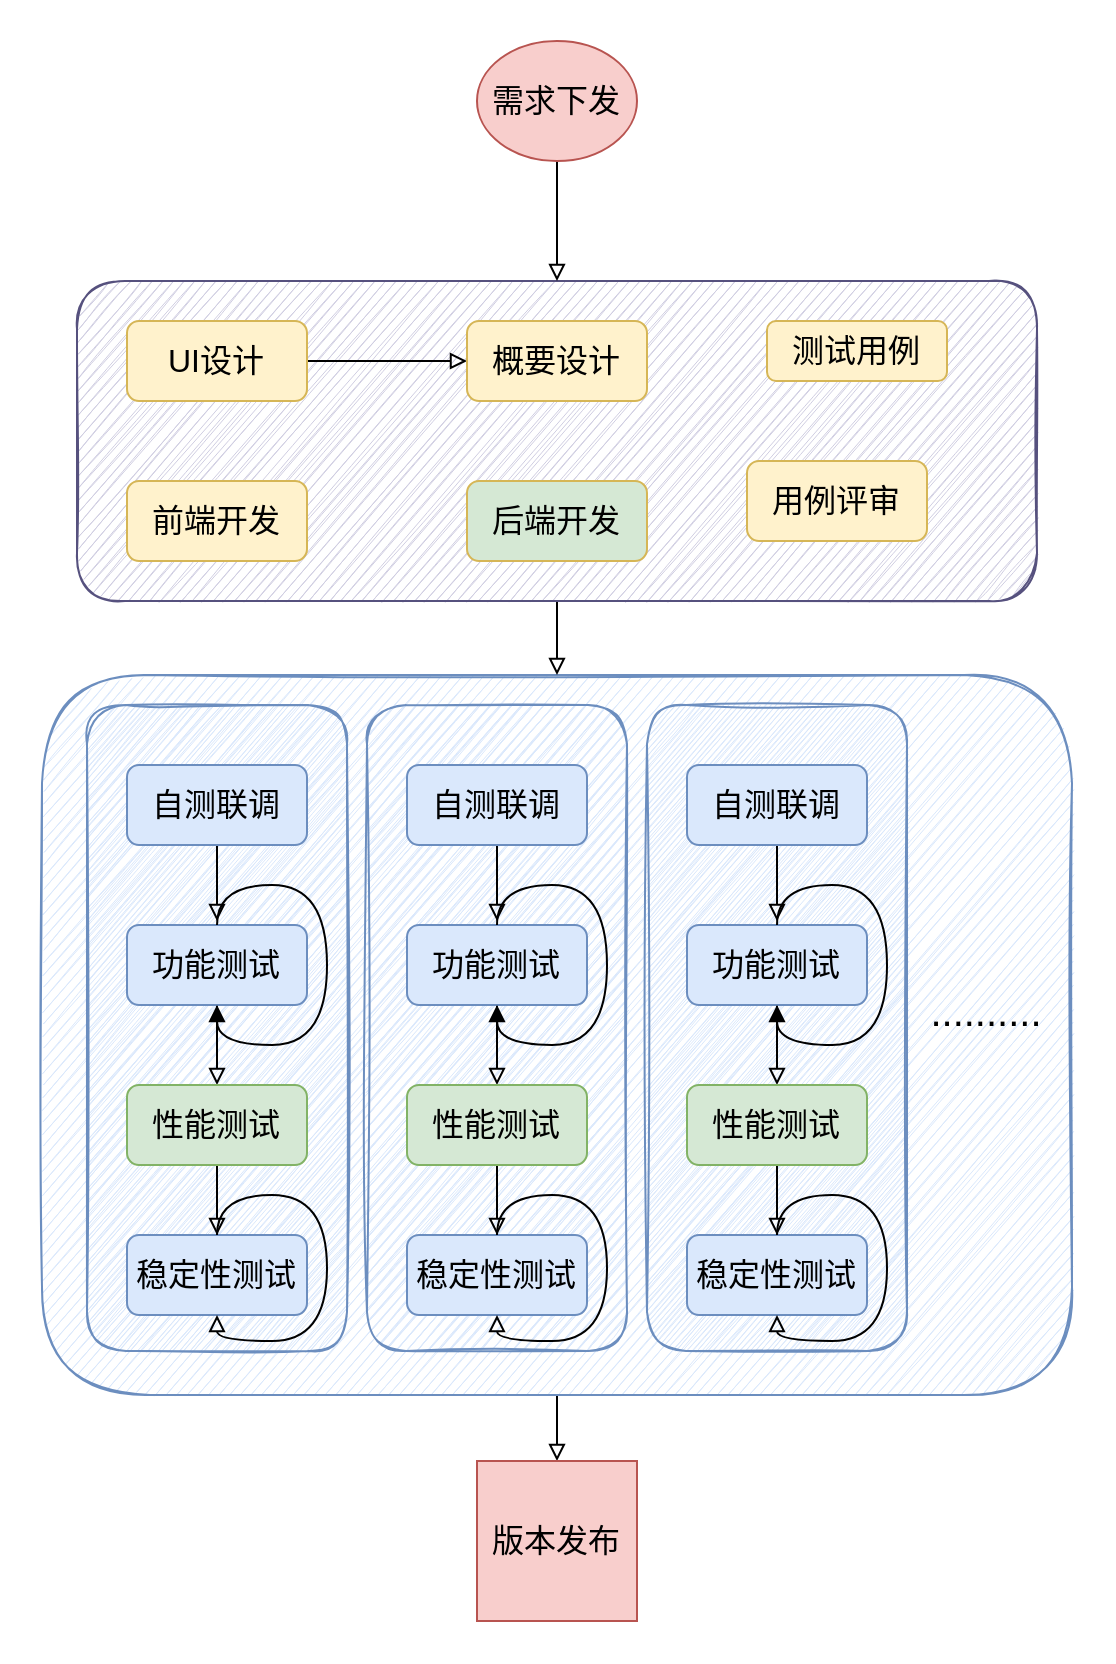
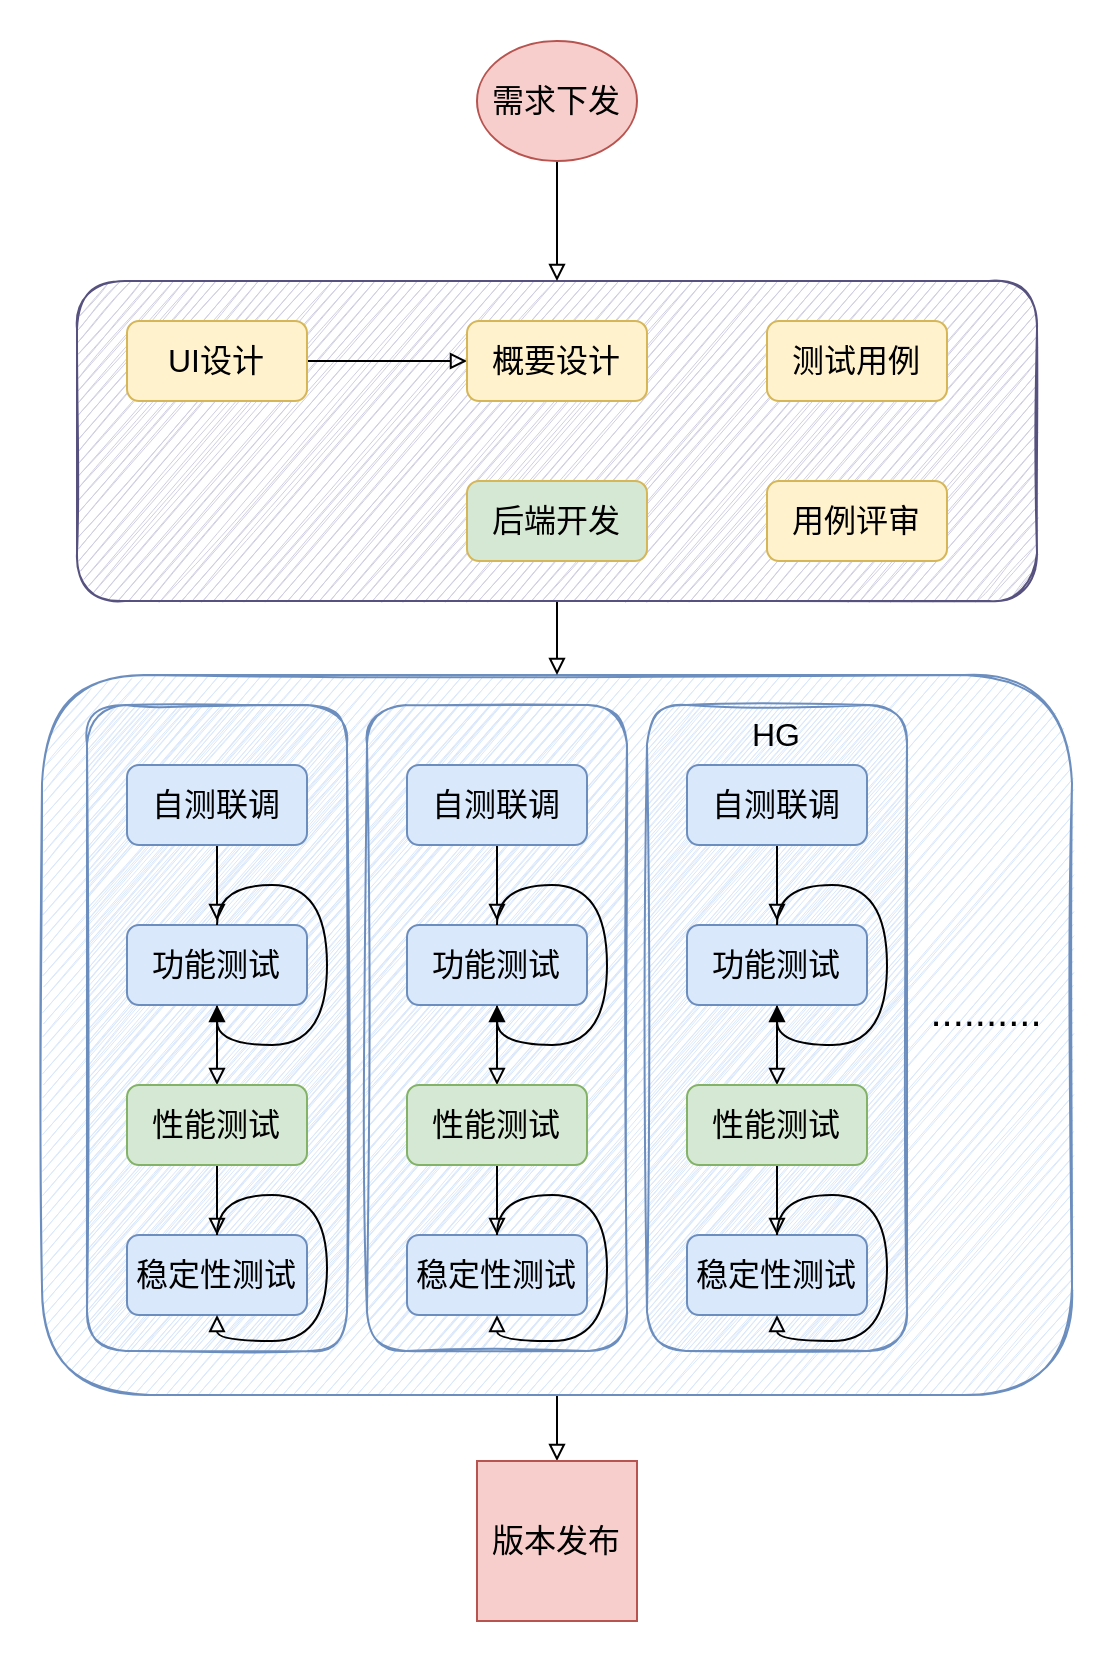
(857, 351) -> (857, 361)
(837, 501) -> (857, 521)
(217, 521) -> none
none -> (777, 735)
